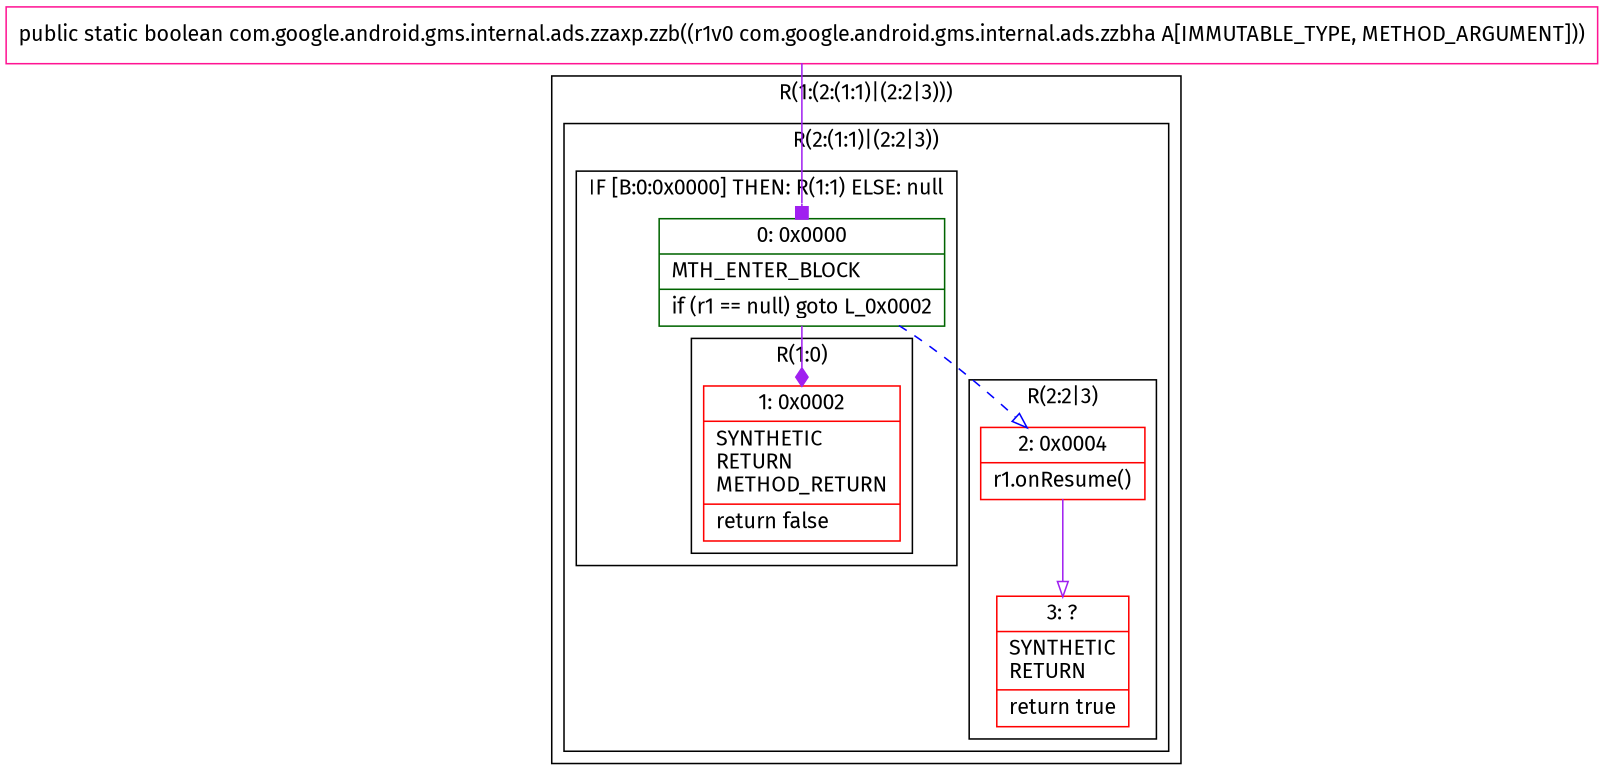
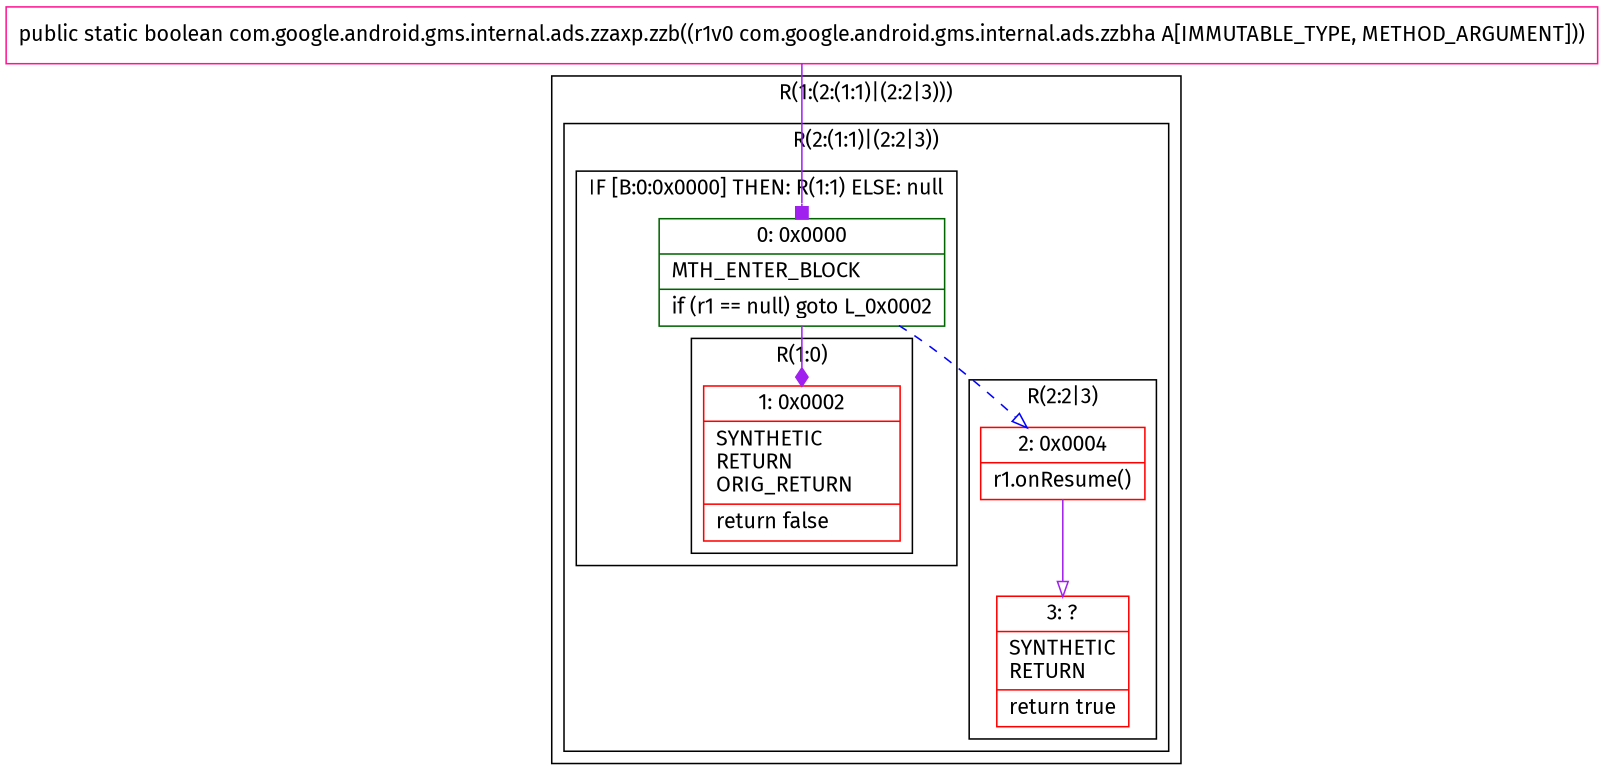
(802, 485) -> (785, 485)
